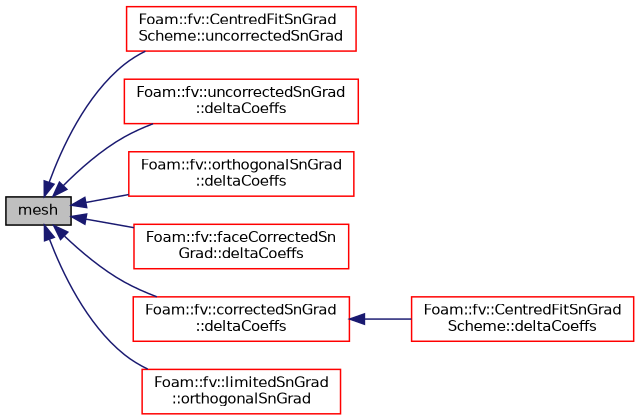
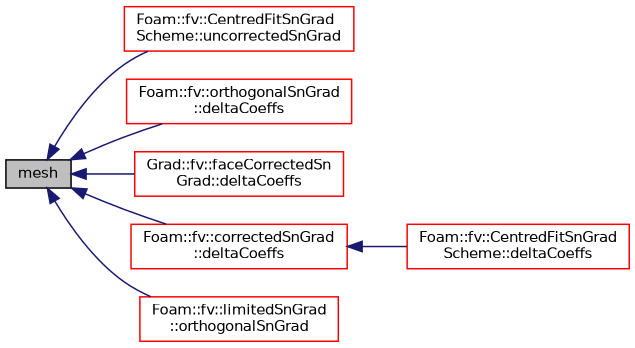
(241, 101) -> none
(241, 247) -> (239, 174)
